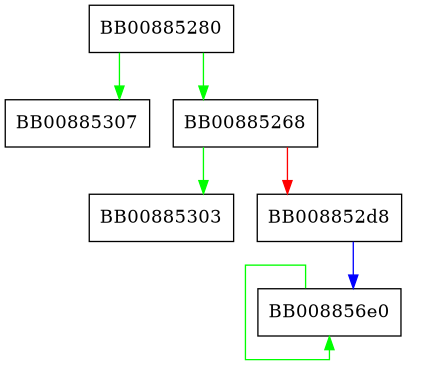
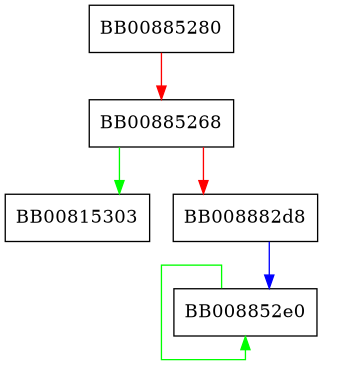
(203, 69) -> (161, 69)
(77, 123) -> none
(161, 218) -> (77, 218)
(329, 218) -> (245, 218)
(329, 312) -> (245, 312)
